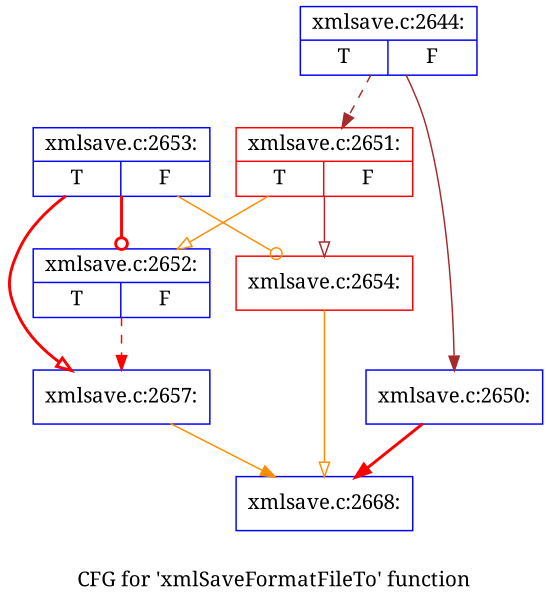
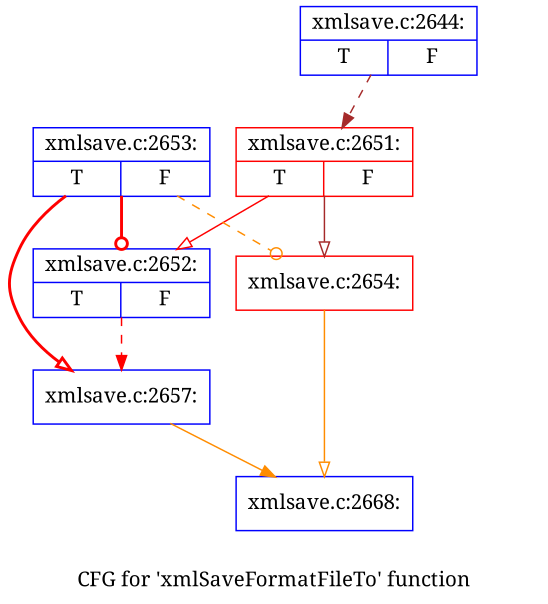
(233, 217) -> (233, 217)
(233, 229) -> (233, 229)
(454, 397) -> none
